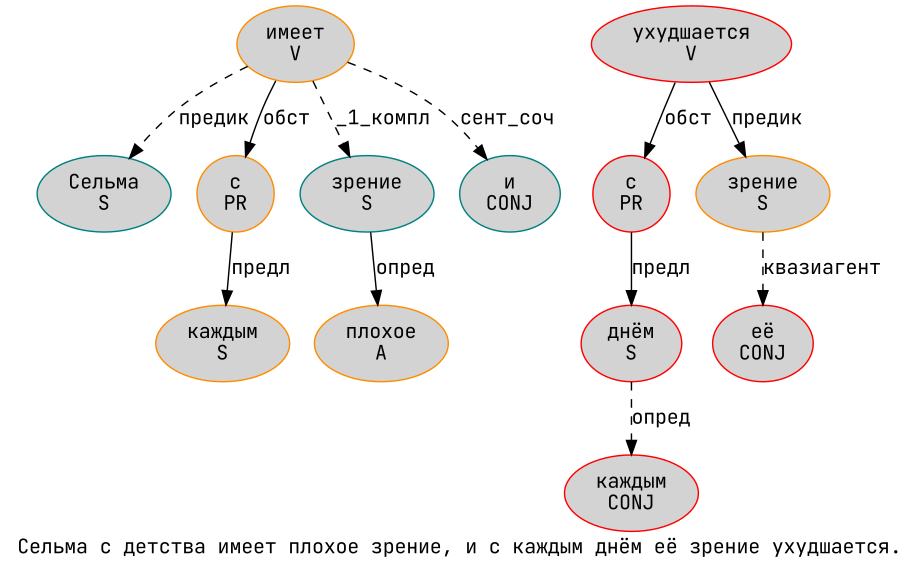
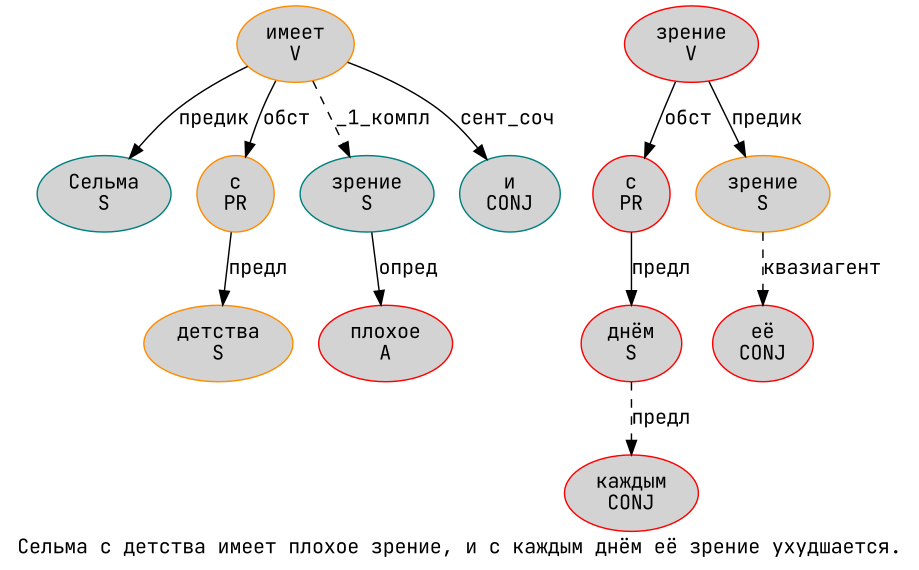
(691, 44) -> (691, 44)
(419, 96) -> (419, 96)
(189, 101) -> (189, 101)
(223, 344) -> (218, 344)
(381, 344) -> (386, 344)
(661, 418) -> (661, 418)
